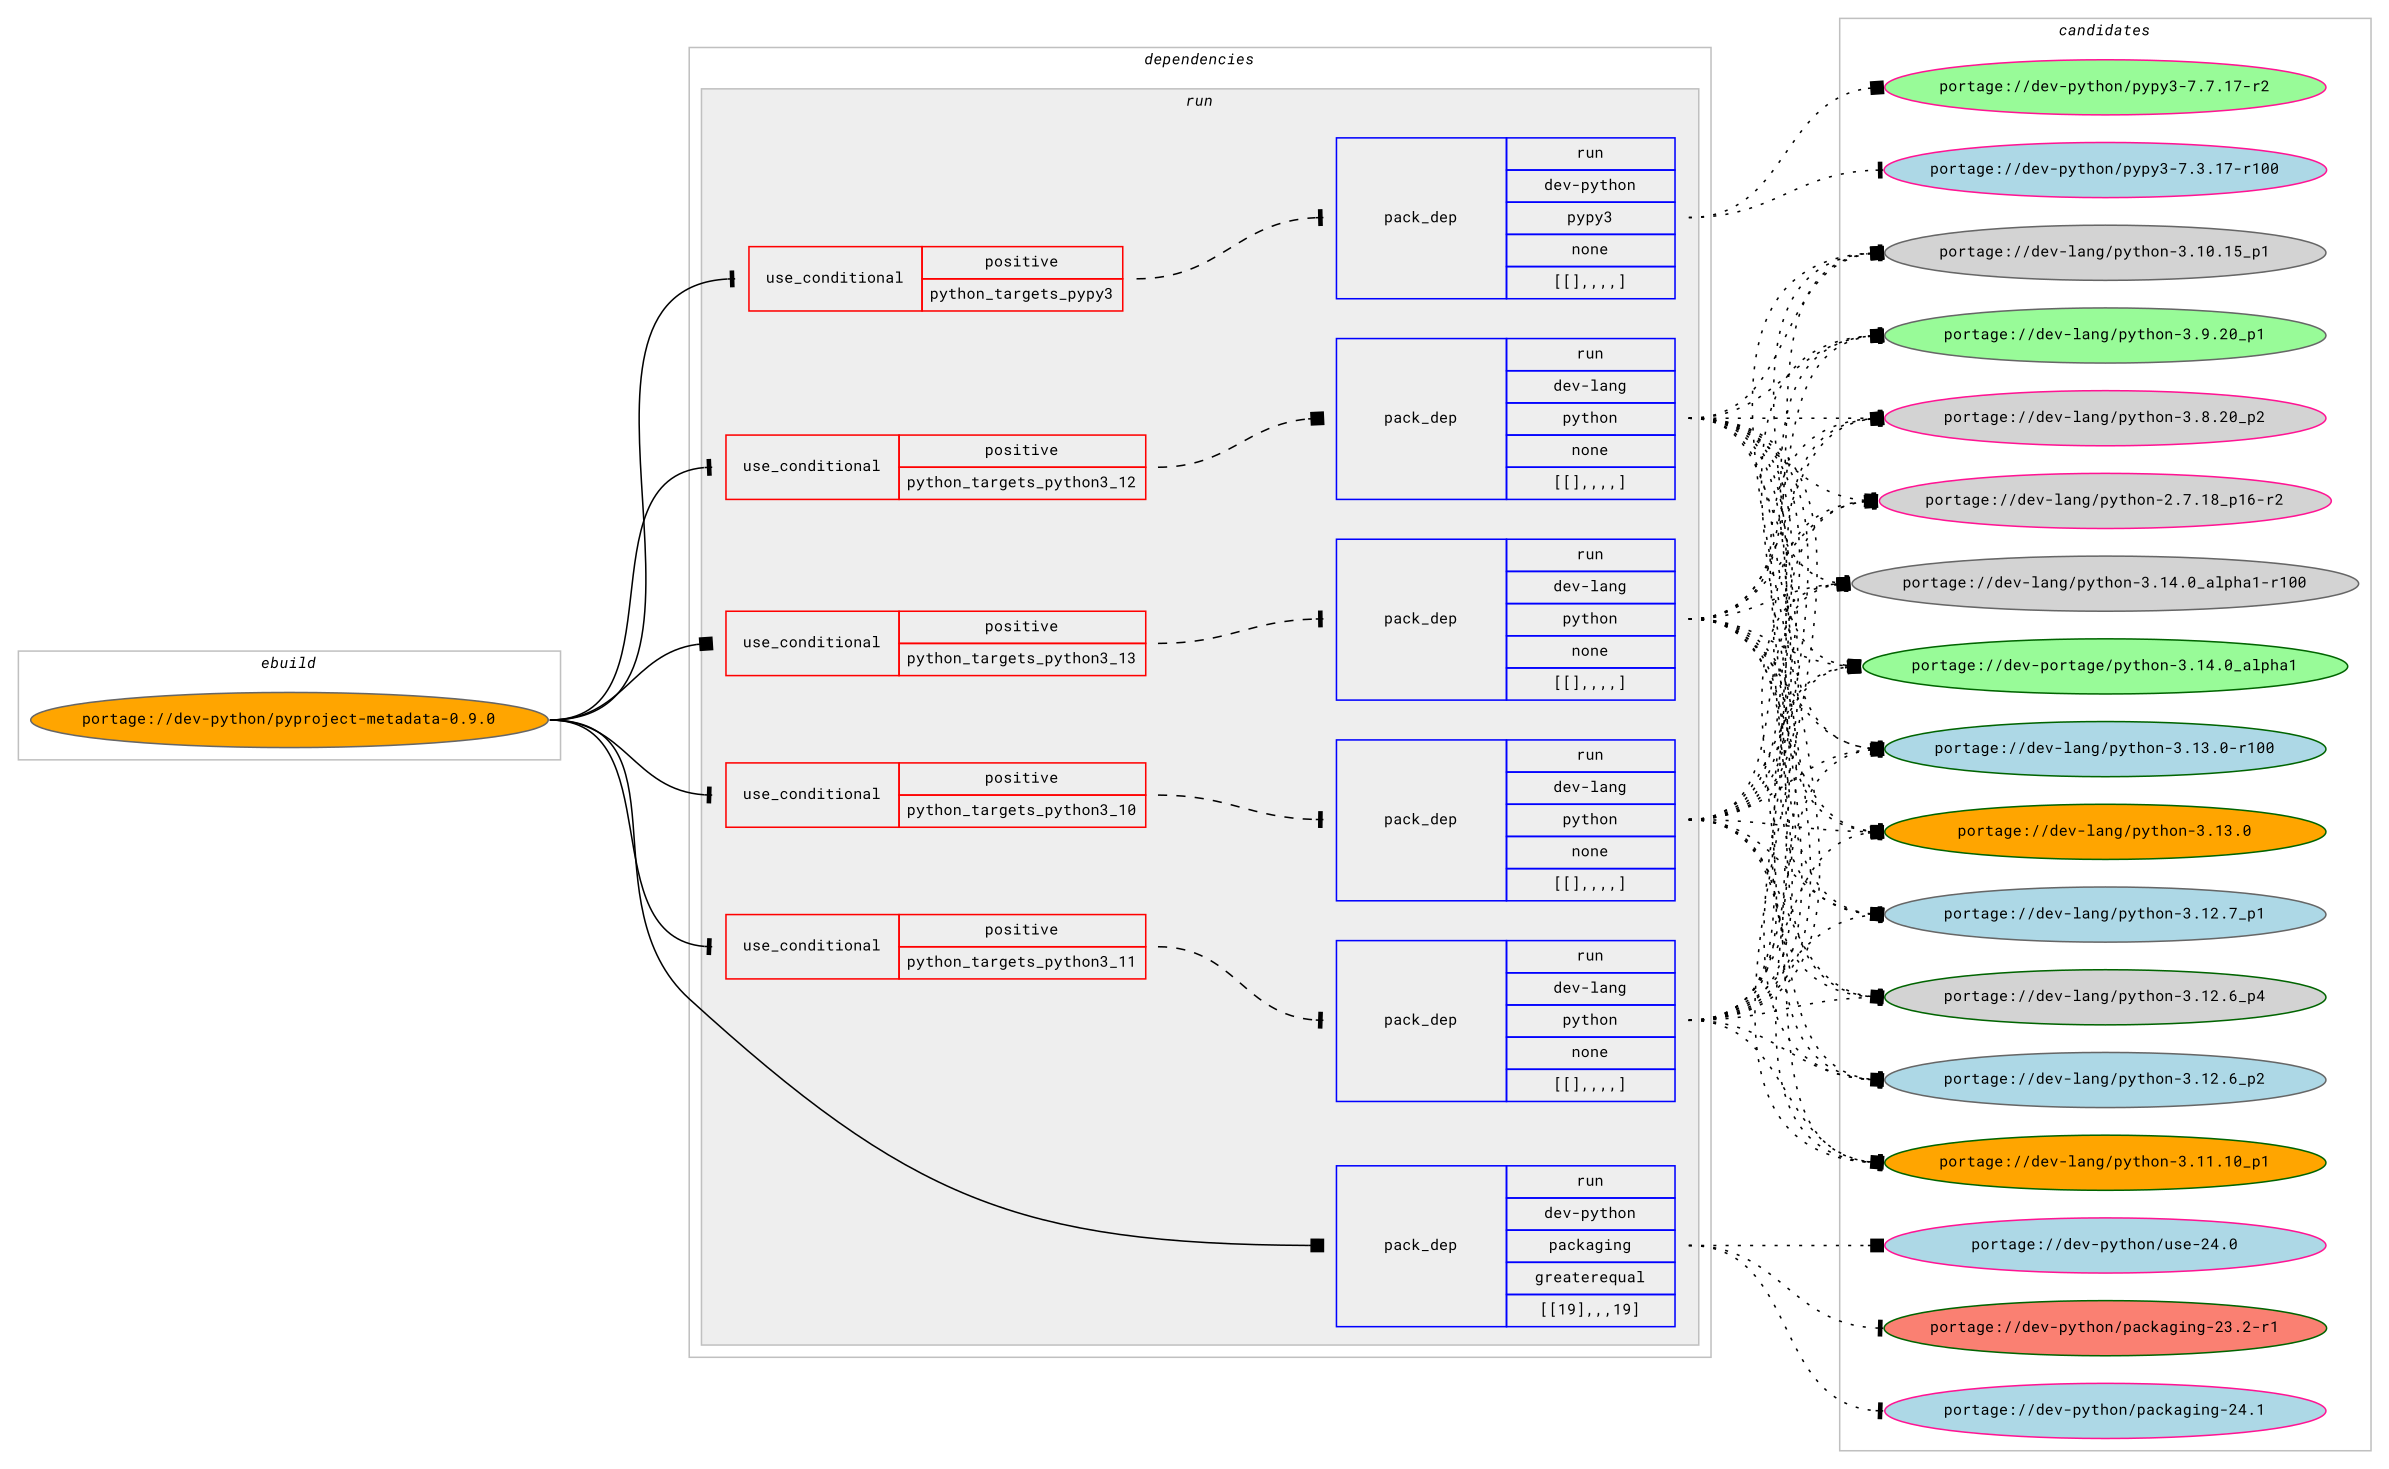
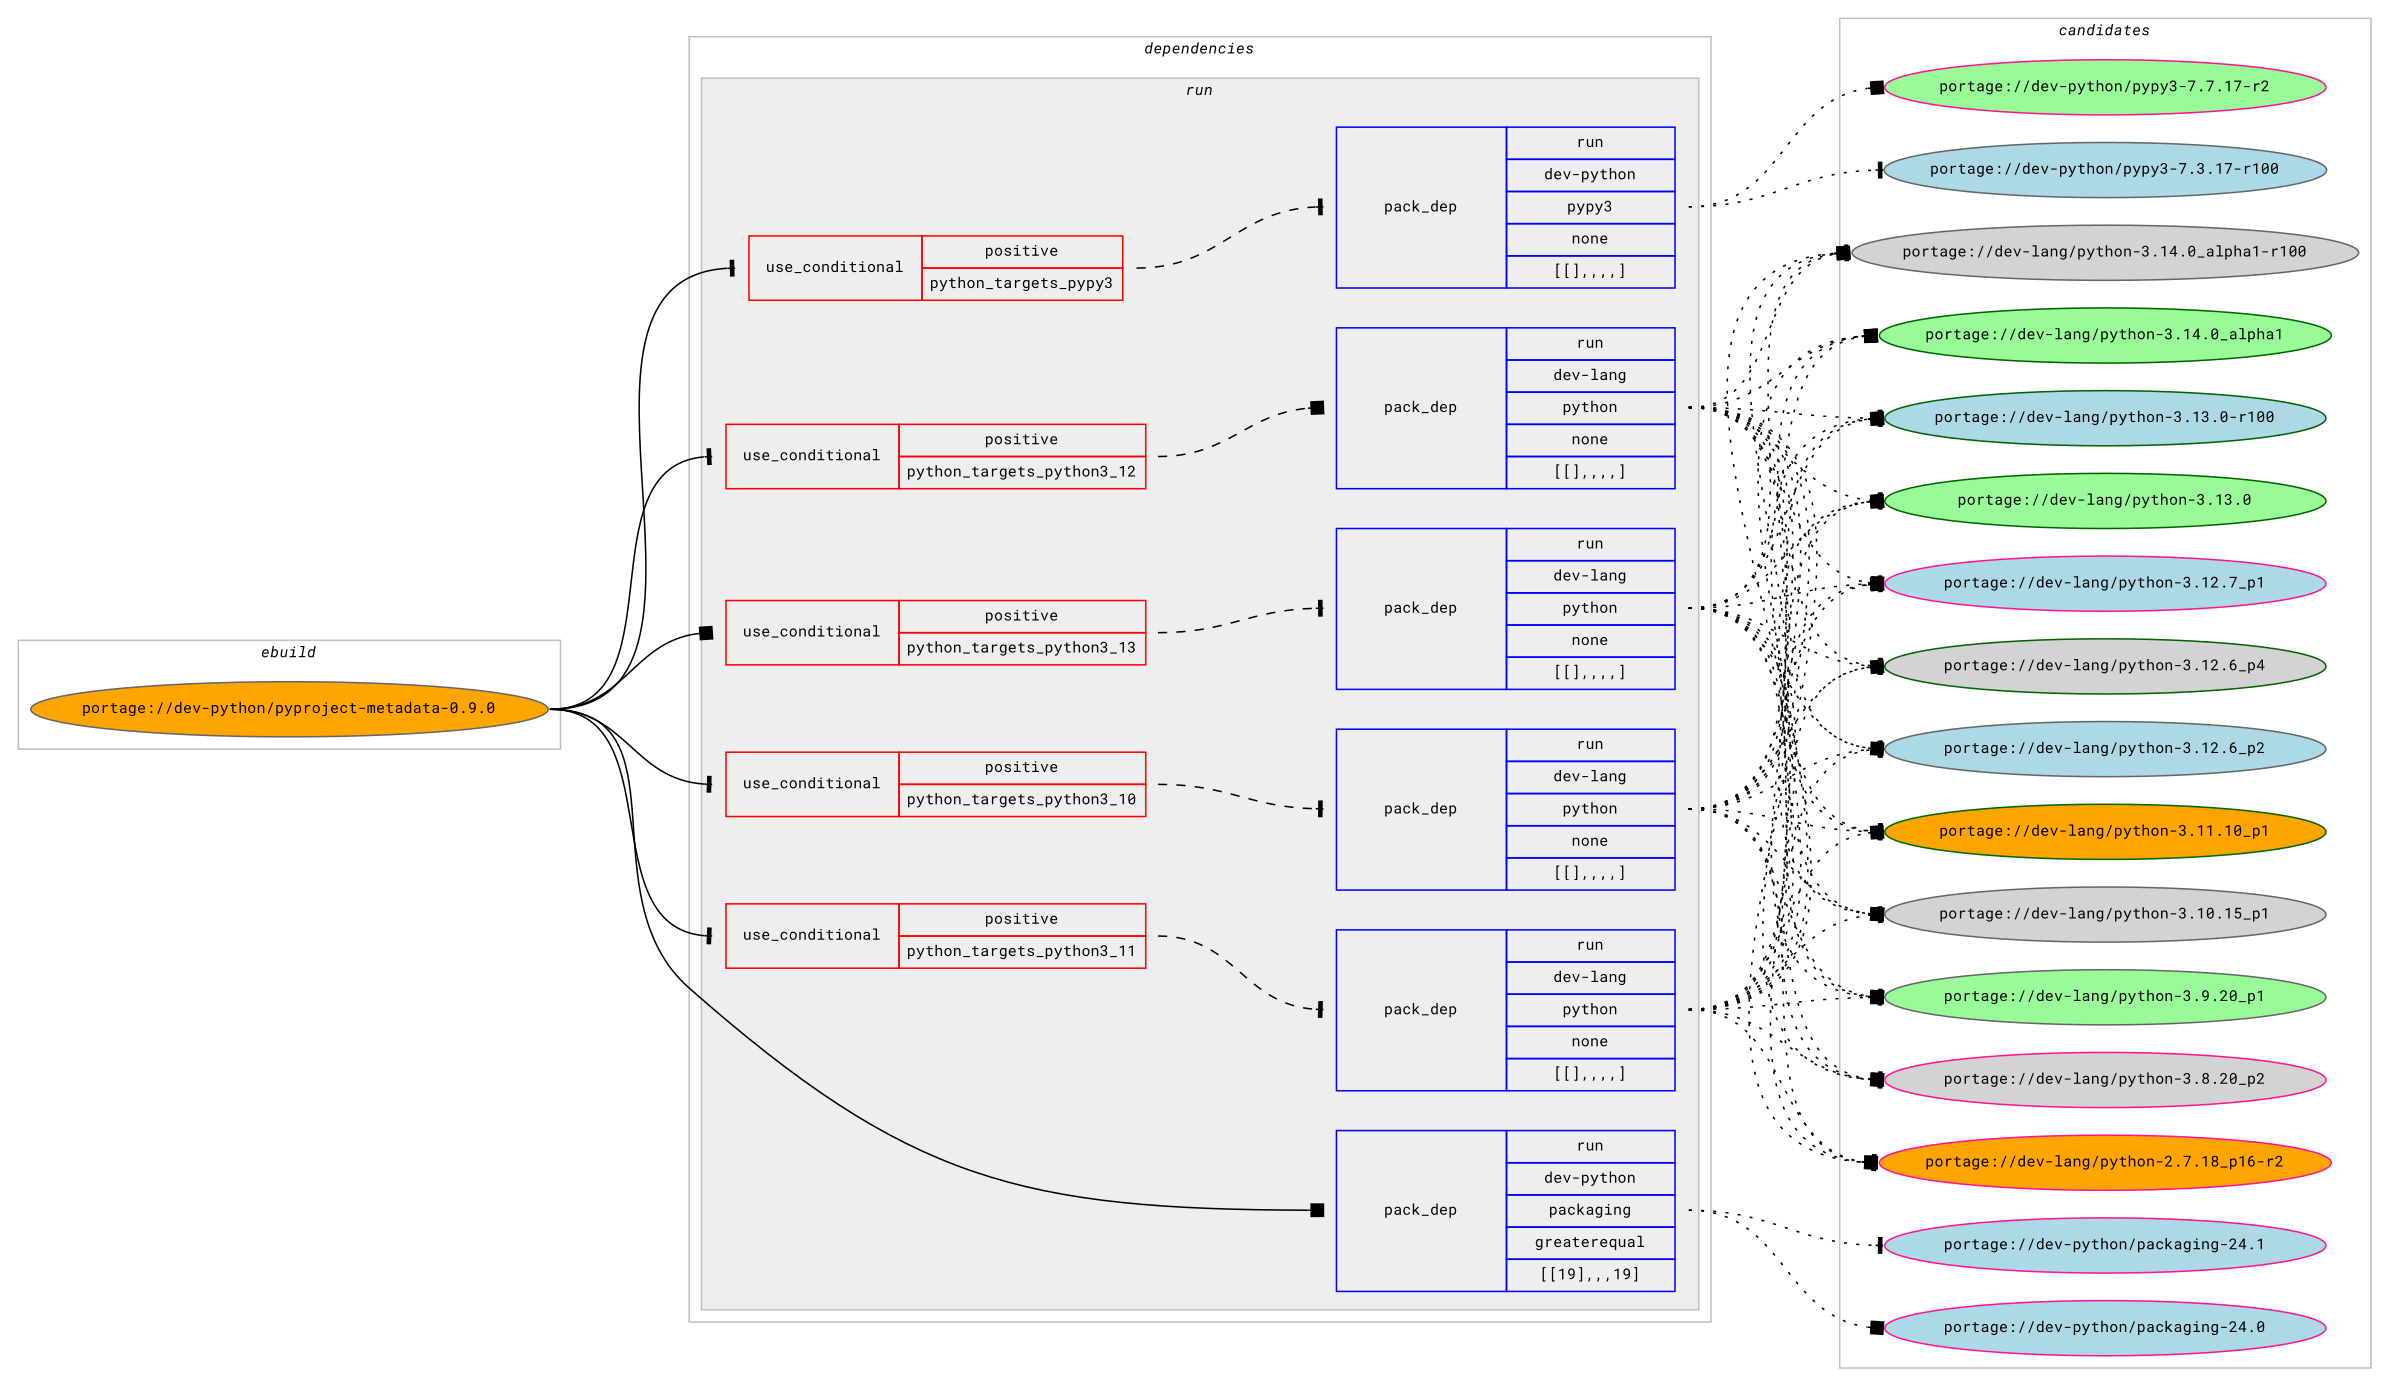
(2105, 170) -> (2105, 170)
(2105, 501) -> (2105, 1163)
(2105, 666) -> (2105, 335)
(2105, 832) -> (2105, 501)
(2105, 915) -> (2105, 584)
(2105, 1245) -> (2105, 1328)
(2105, 1328) -> none
